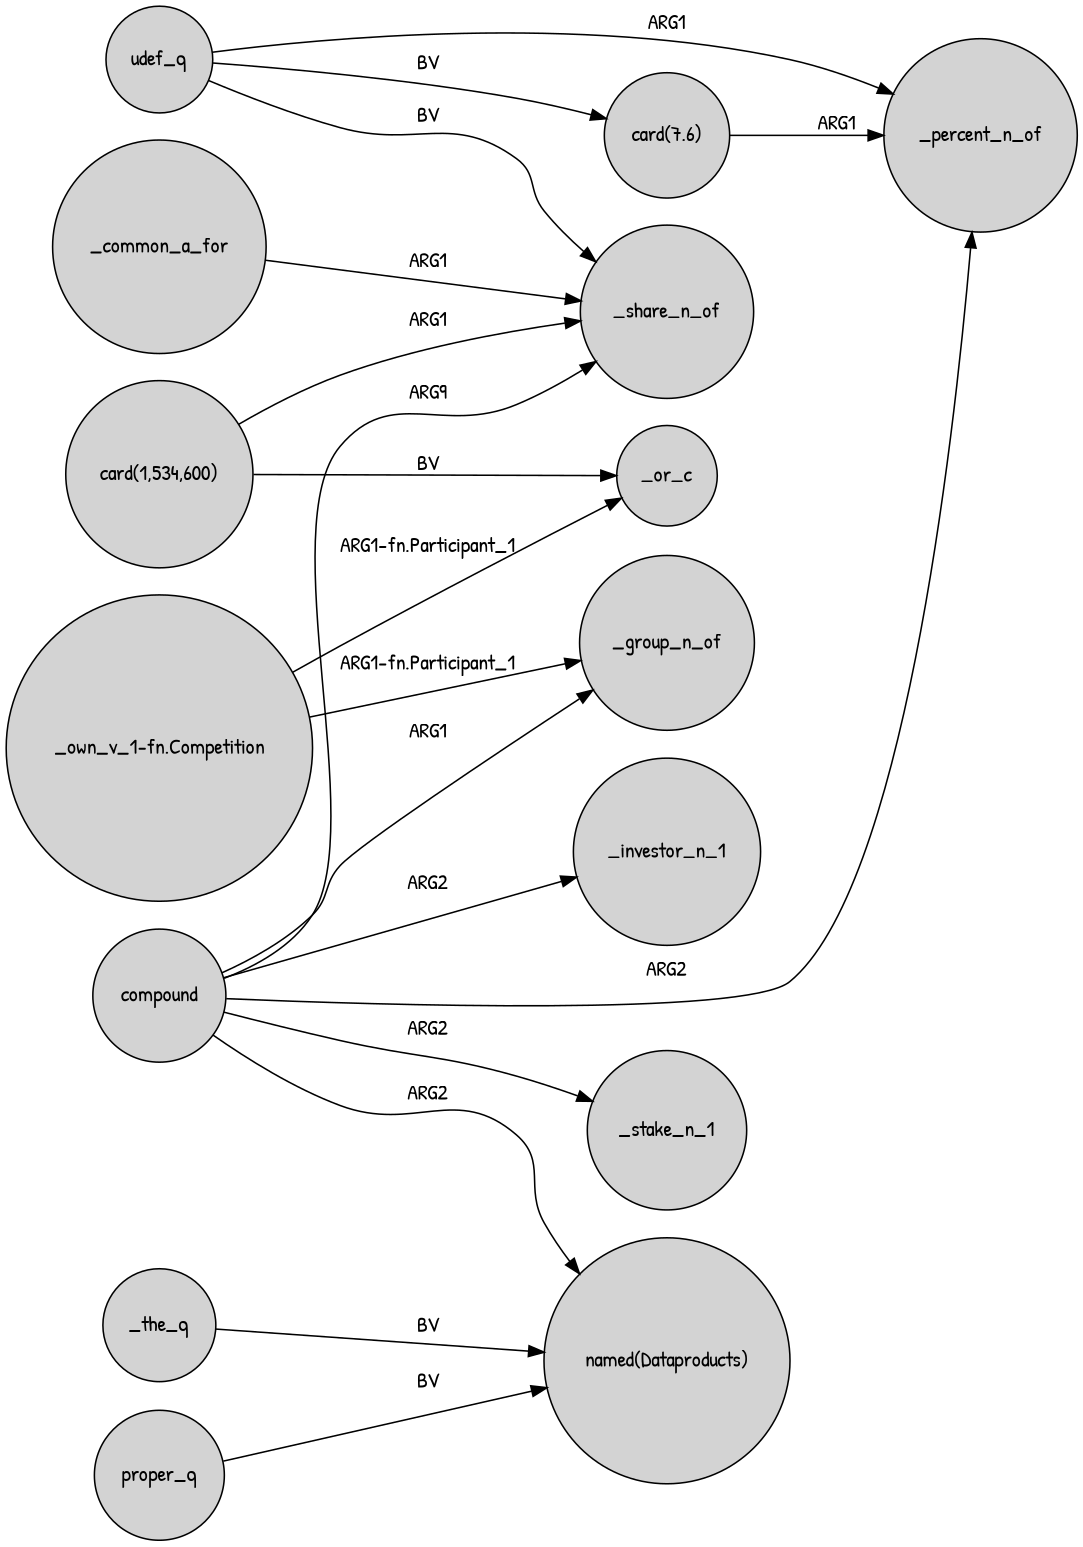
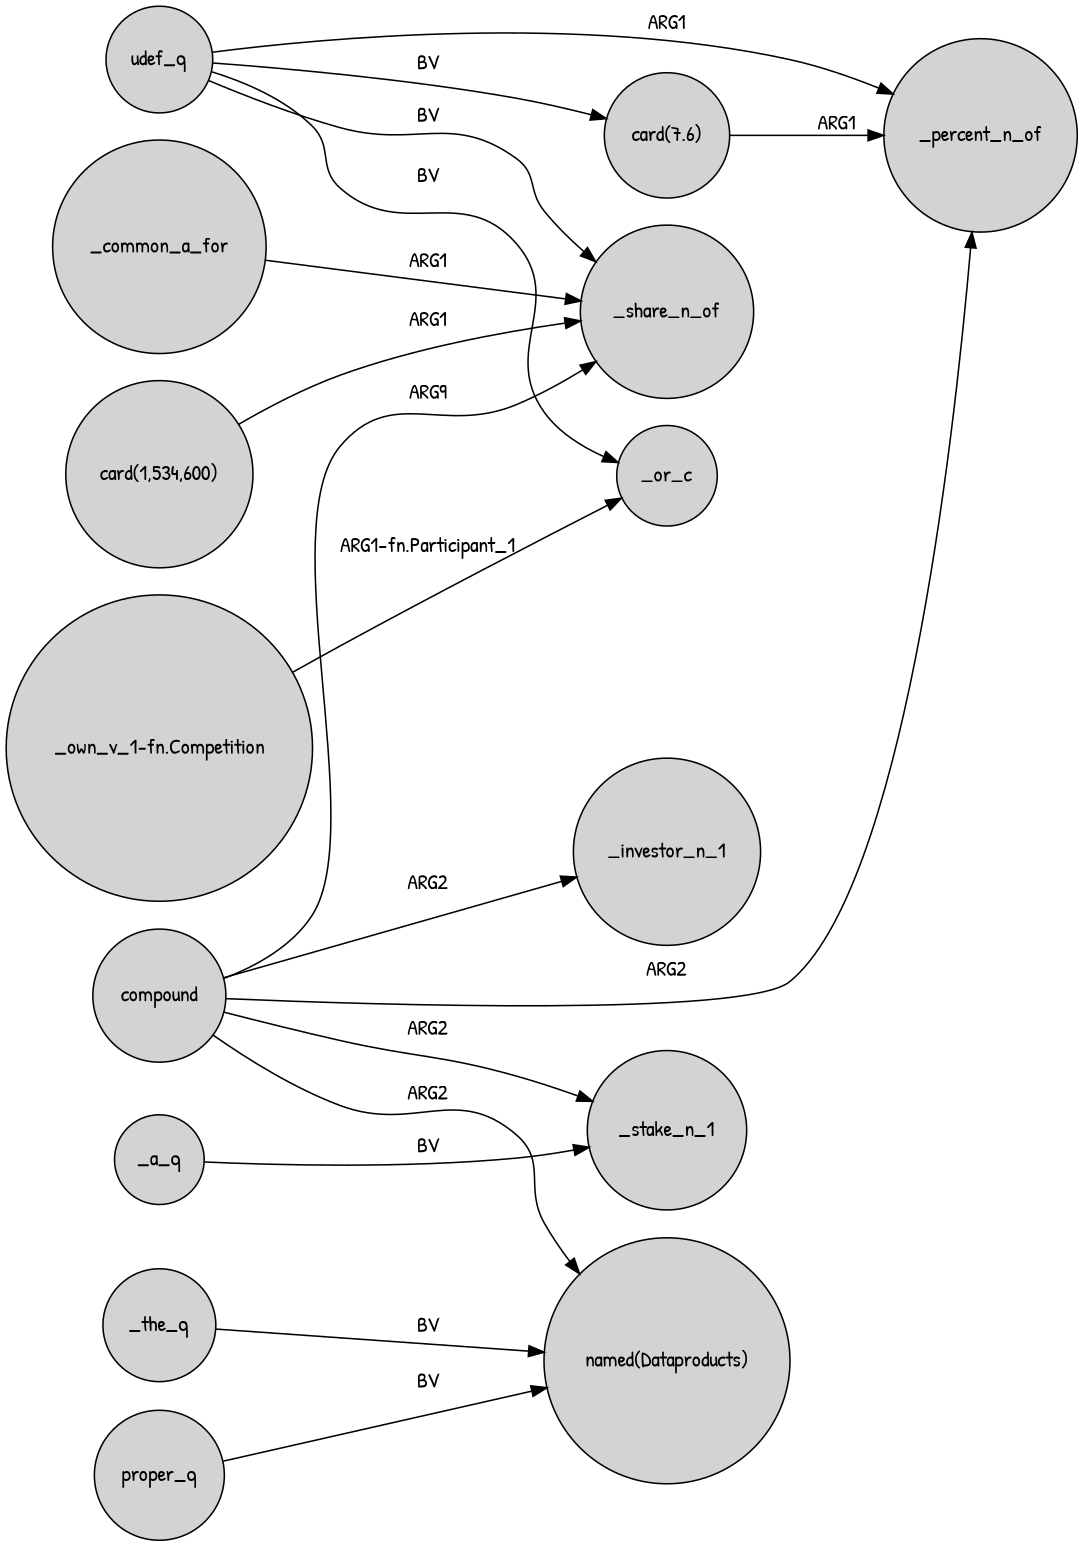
(427, 475) -> (463, 215)
(667, 643) -> none
none -> (159, 1160)
